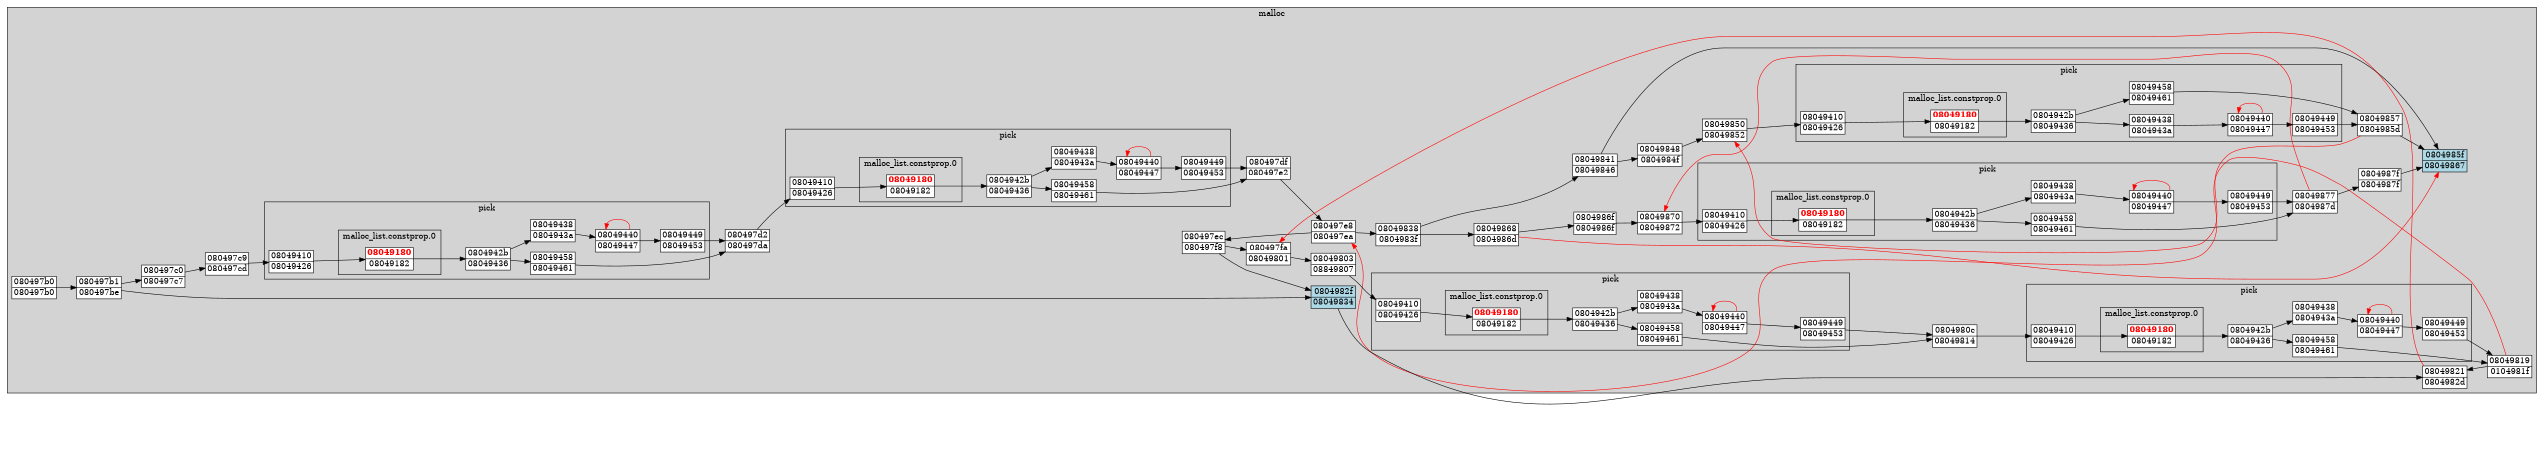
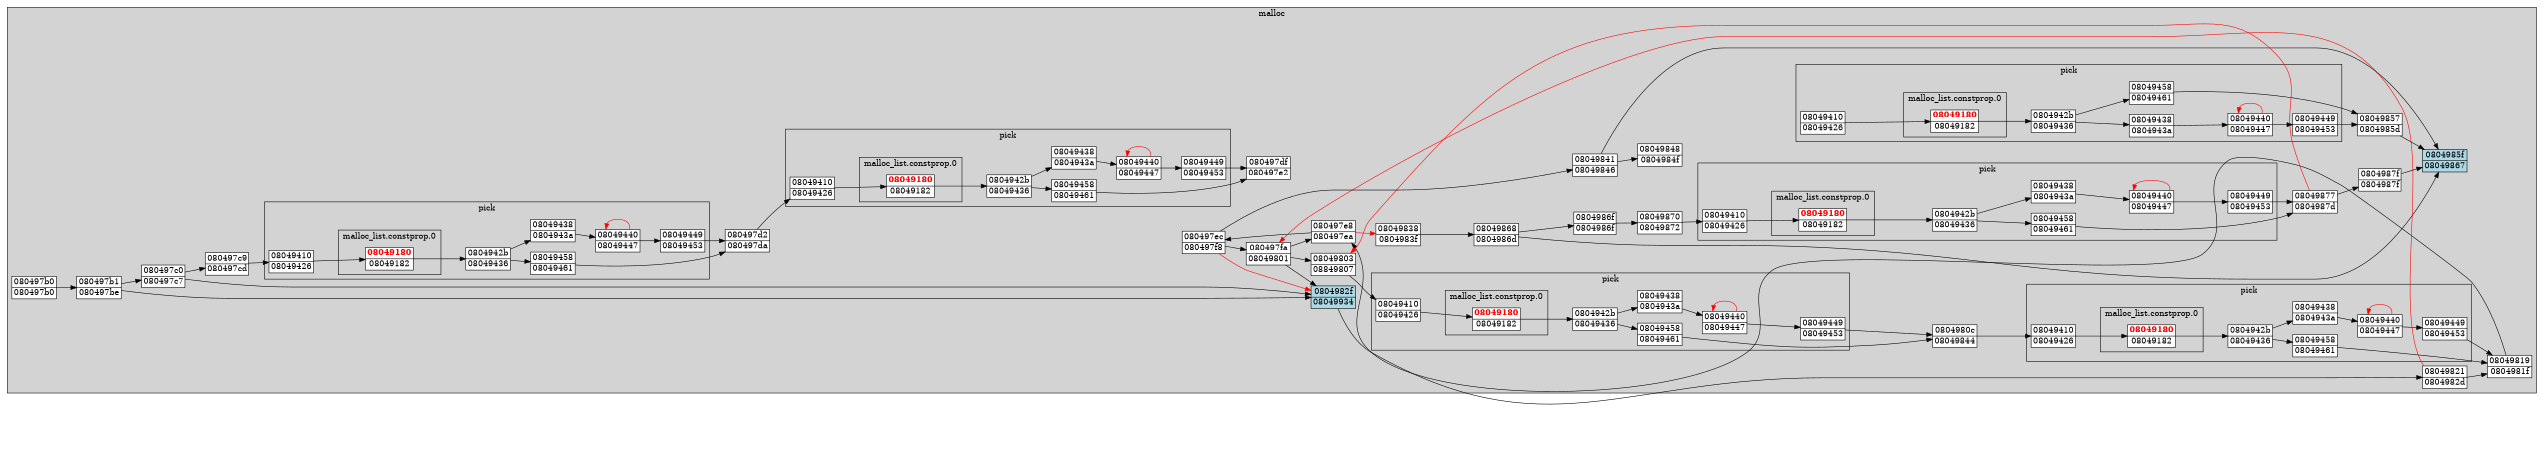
(1993, 59) -> (1849, 25)
(1725, 130) -> none
(1299, 198) -> (1298, 244)
(1498, 207) -> (1390, 190)
(1363, 233) -> (1360, 233)
(1925, 261) -> (1925, 261)
(2047, 269) -> (2047, 269)
none -> (1298, 274)
(1261, 275) -> (1261, 275)
none -> (745, 287)
(1334, 302) -> (1334, 302)
(1955, 341) -> (1955, 341)
(2480, 368) -> (2474, 376)
(2510, 372) -> (2510, 372)
